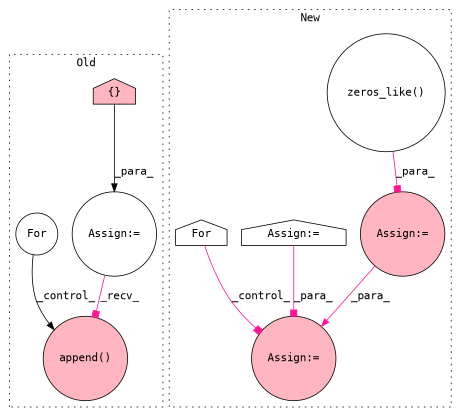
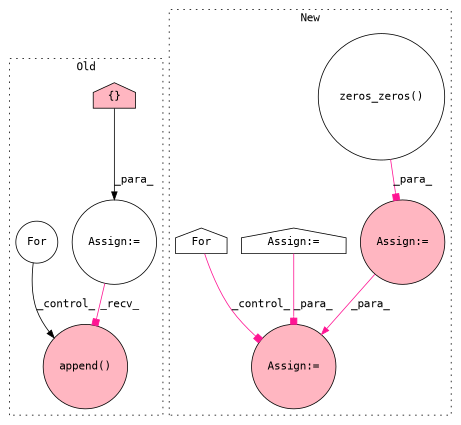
(386, 93) -> (381, 97)
